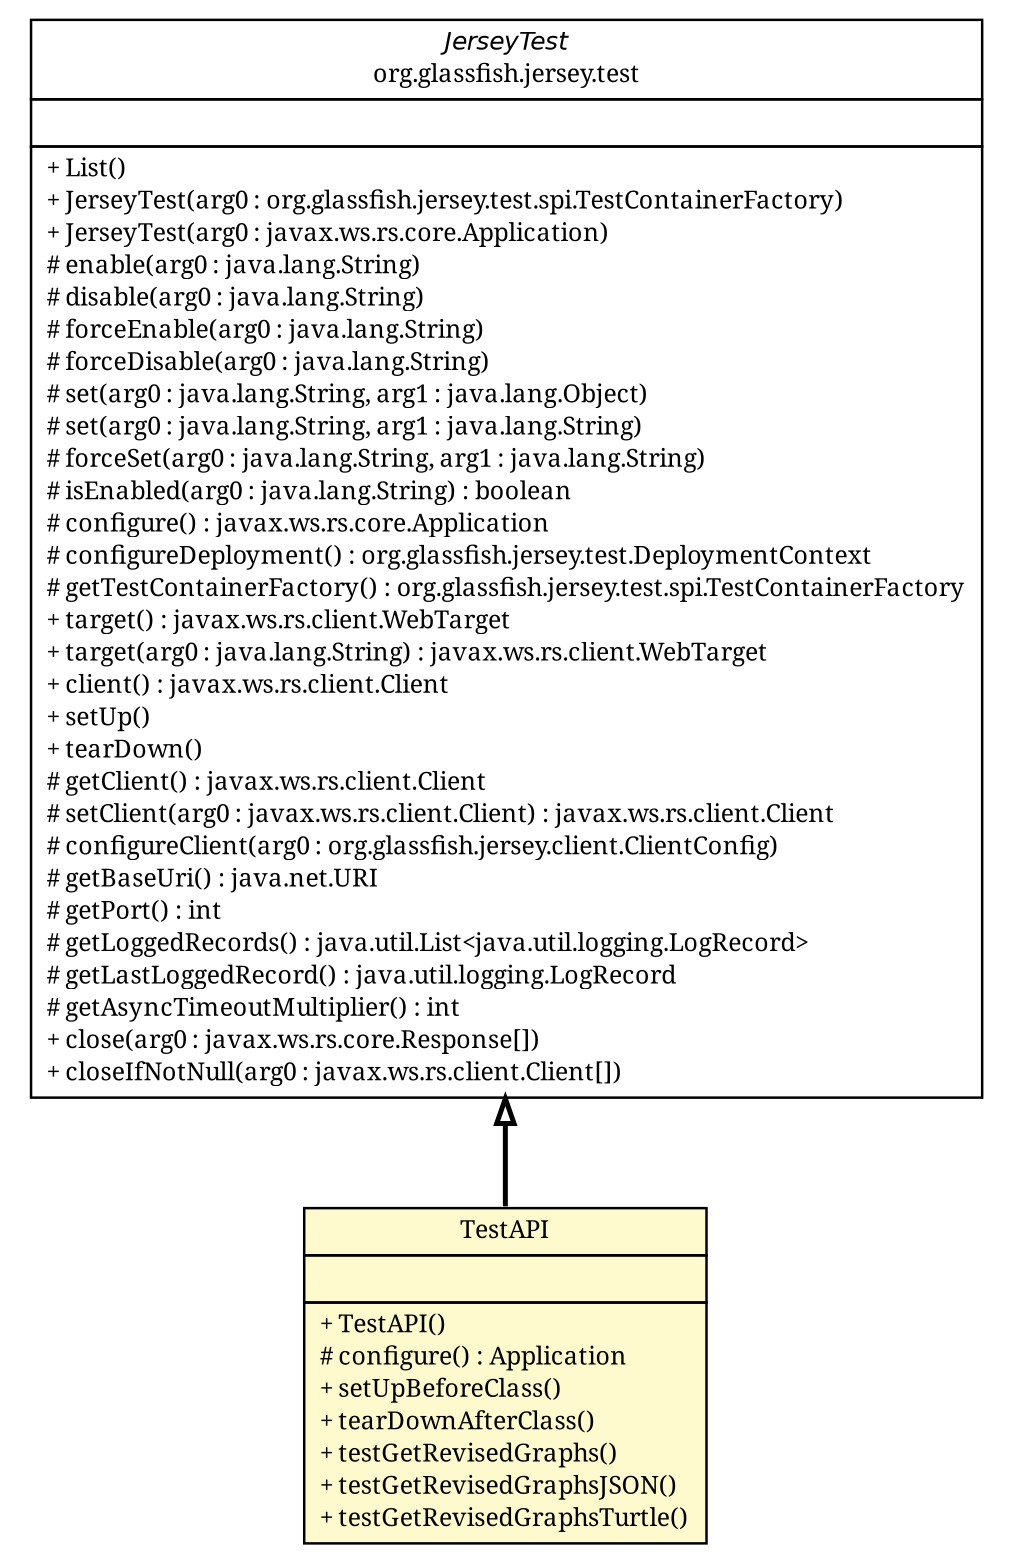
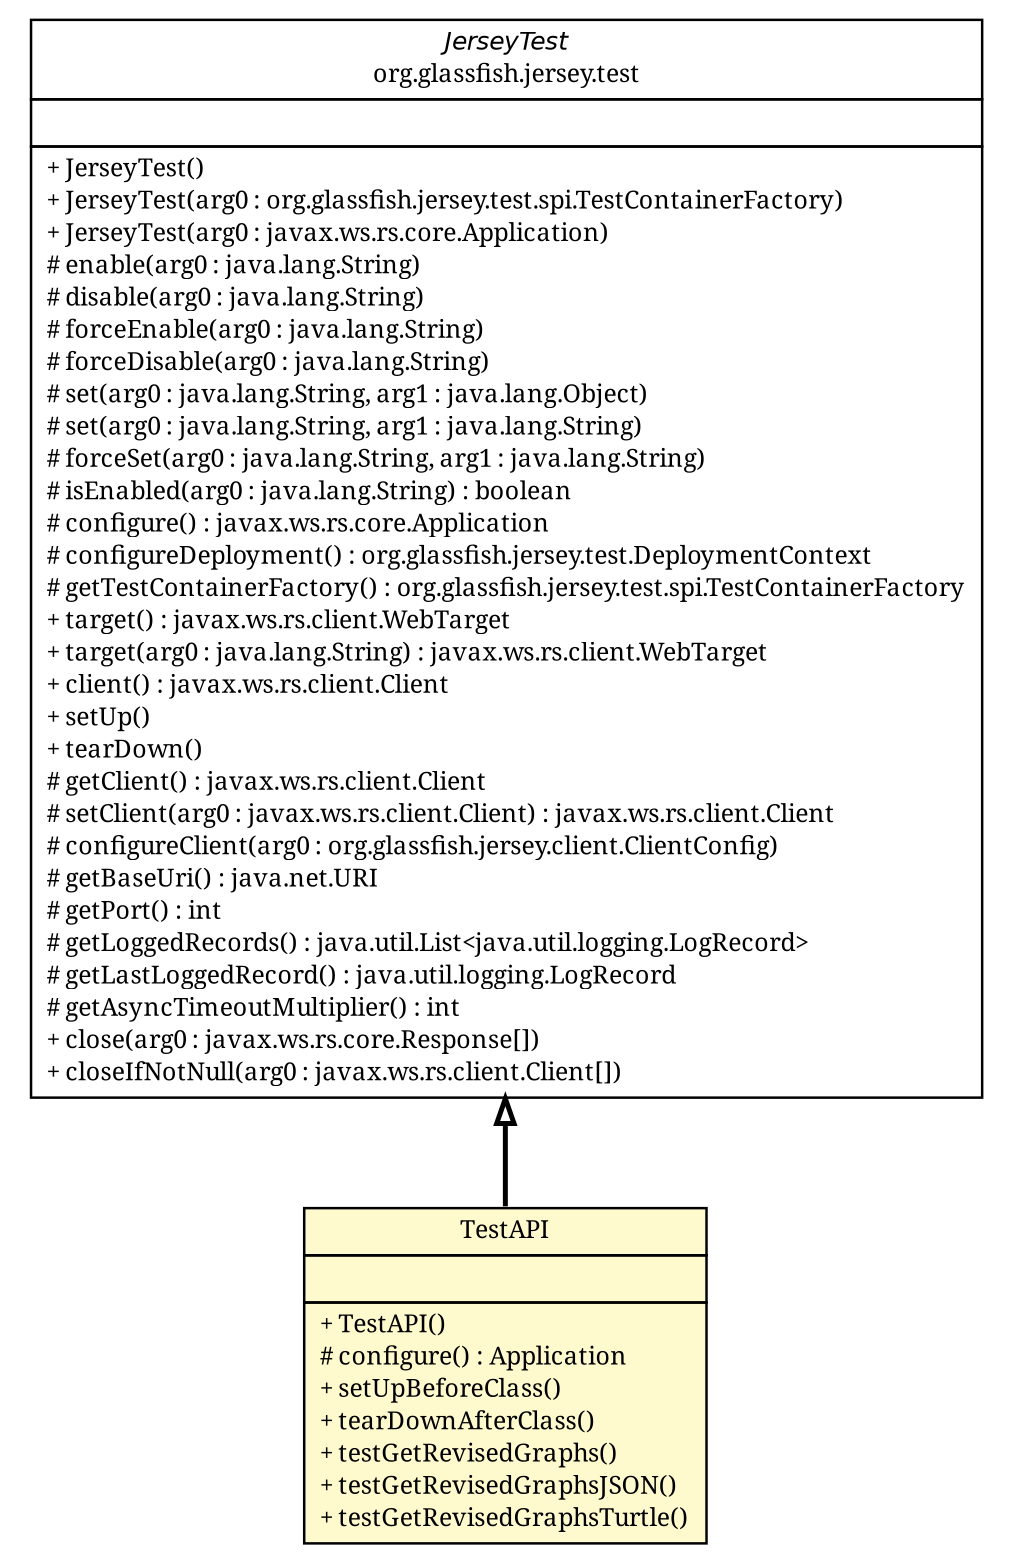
(87, 169) -> (127, 169)
